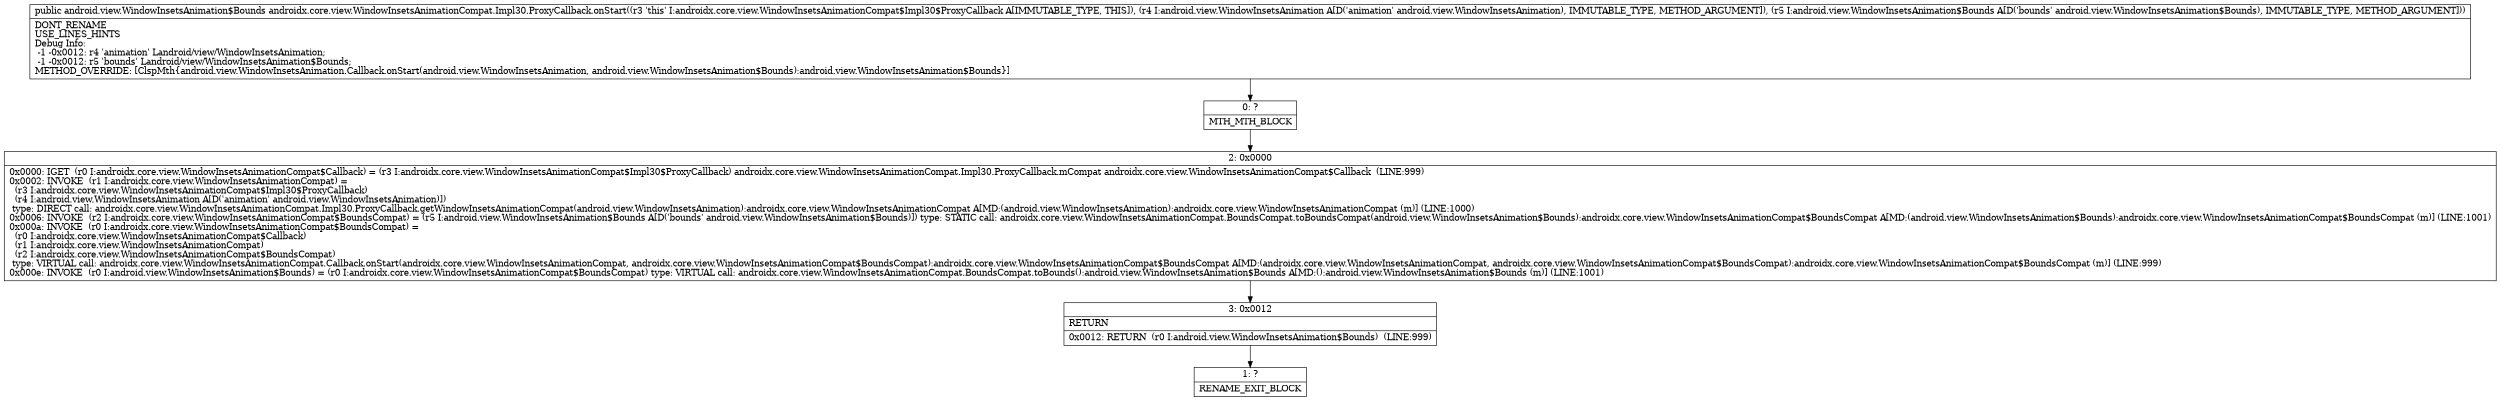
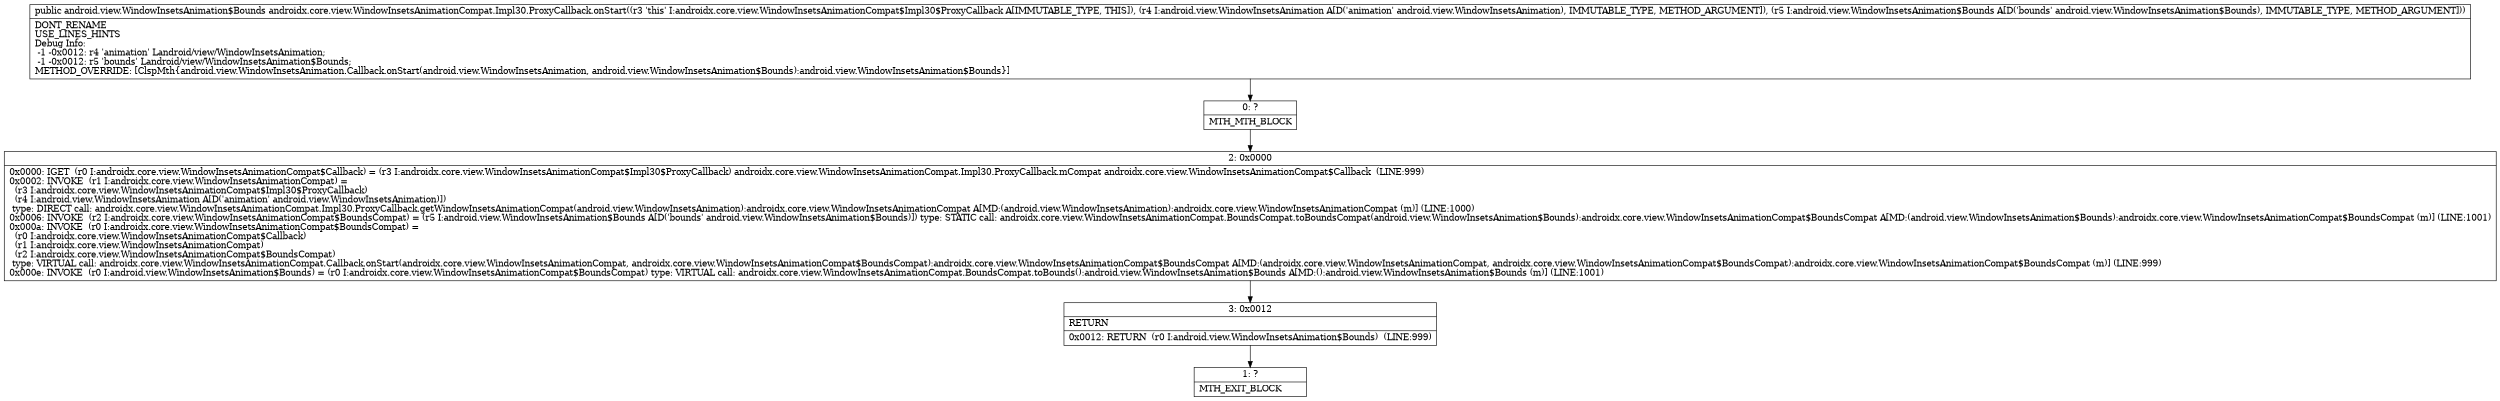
(1250, 389) -> (1240, 389)
